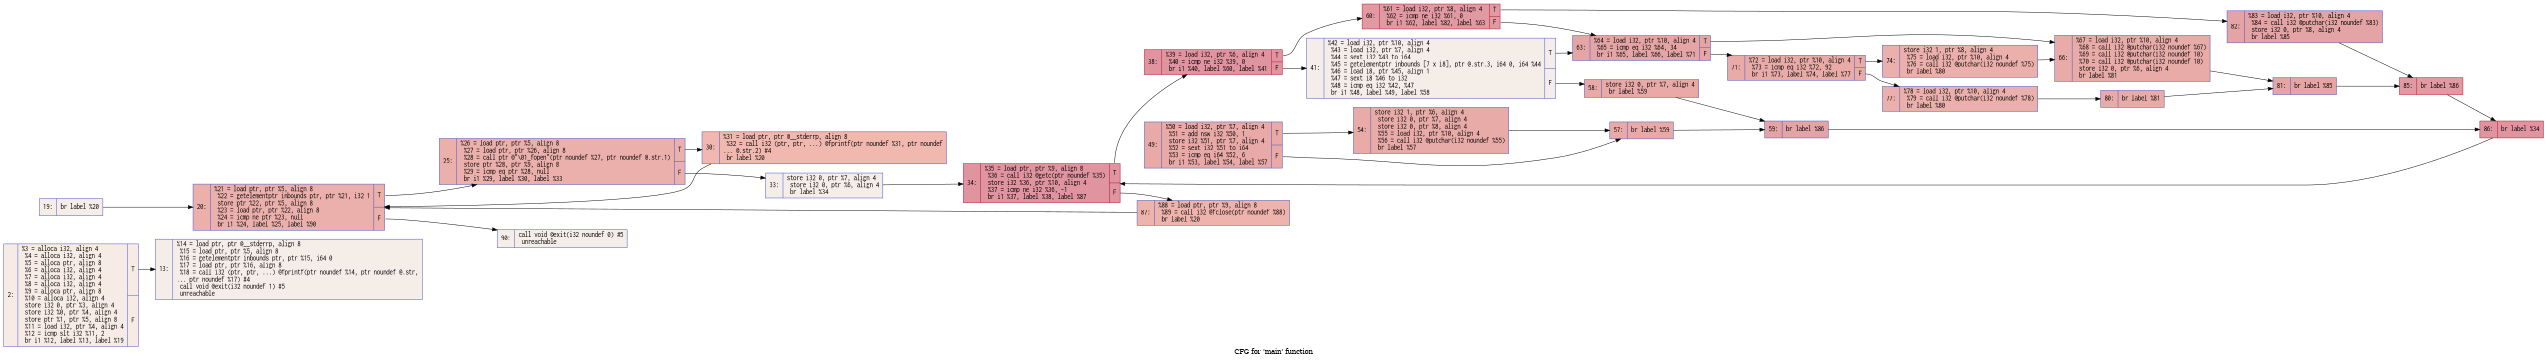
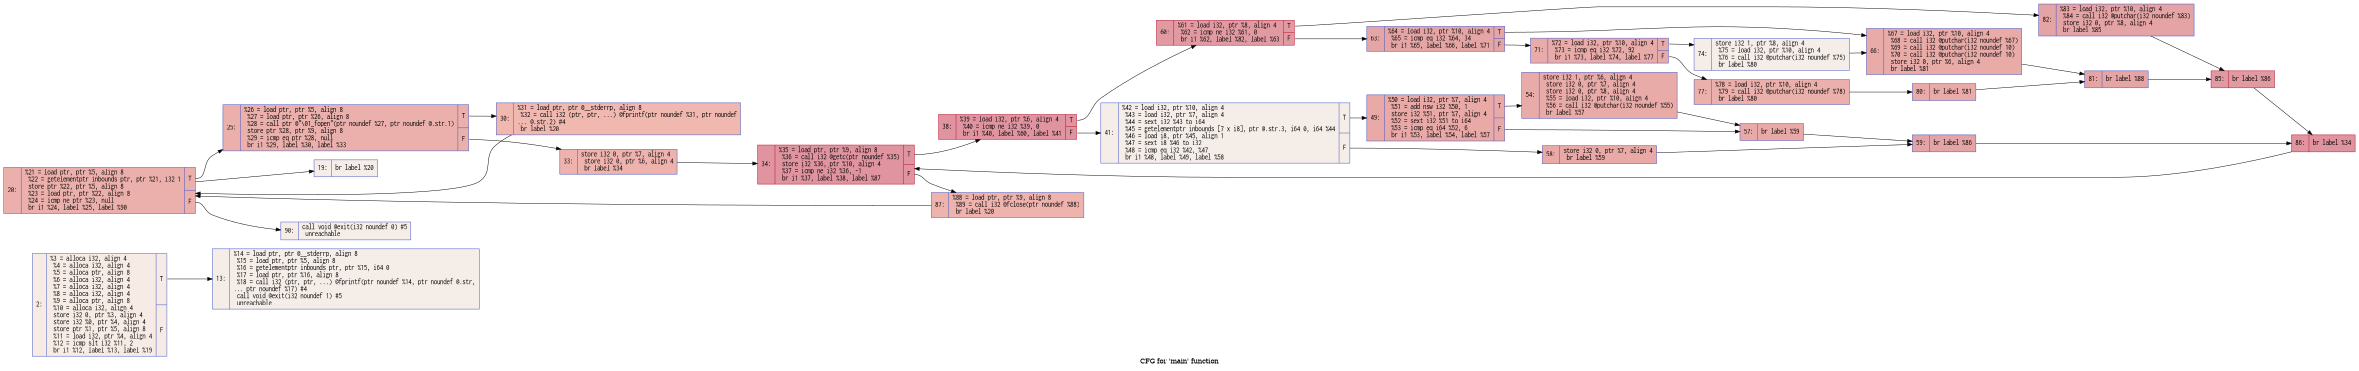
(1562, 53) -> (1356, 118)
(1960, 61) -> (1772, 54)
(2313, 86) -> (2125, 79)
(824, 186) -> (618, 162)
(146, 207) -> (252, 177)
